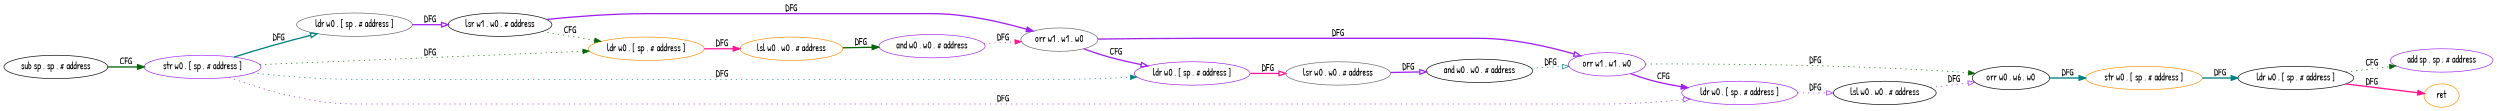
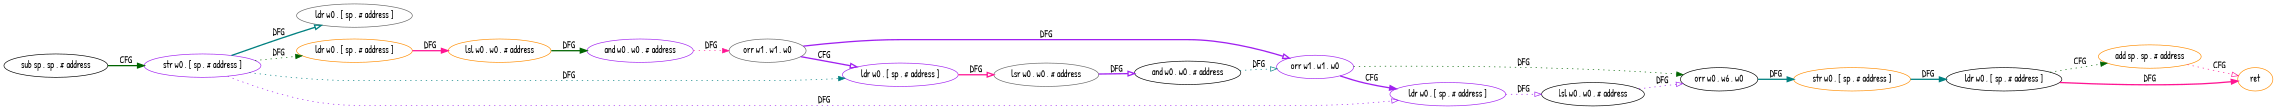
(500, 25) -> none
(2442, 60) -> (2150, 57)
none -> (2210, 69)
